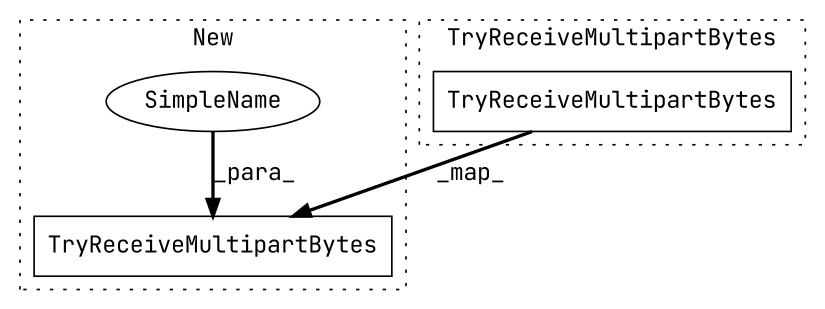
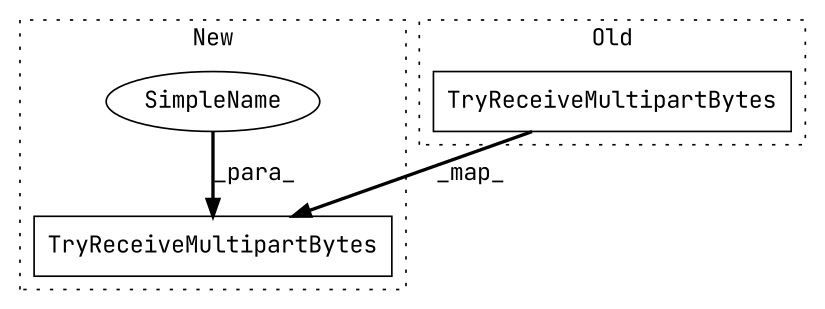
(612, 39) -> (612, 39)
